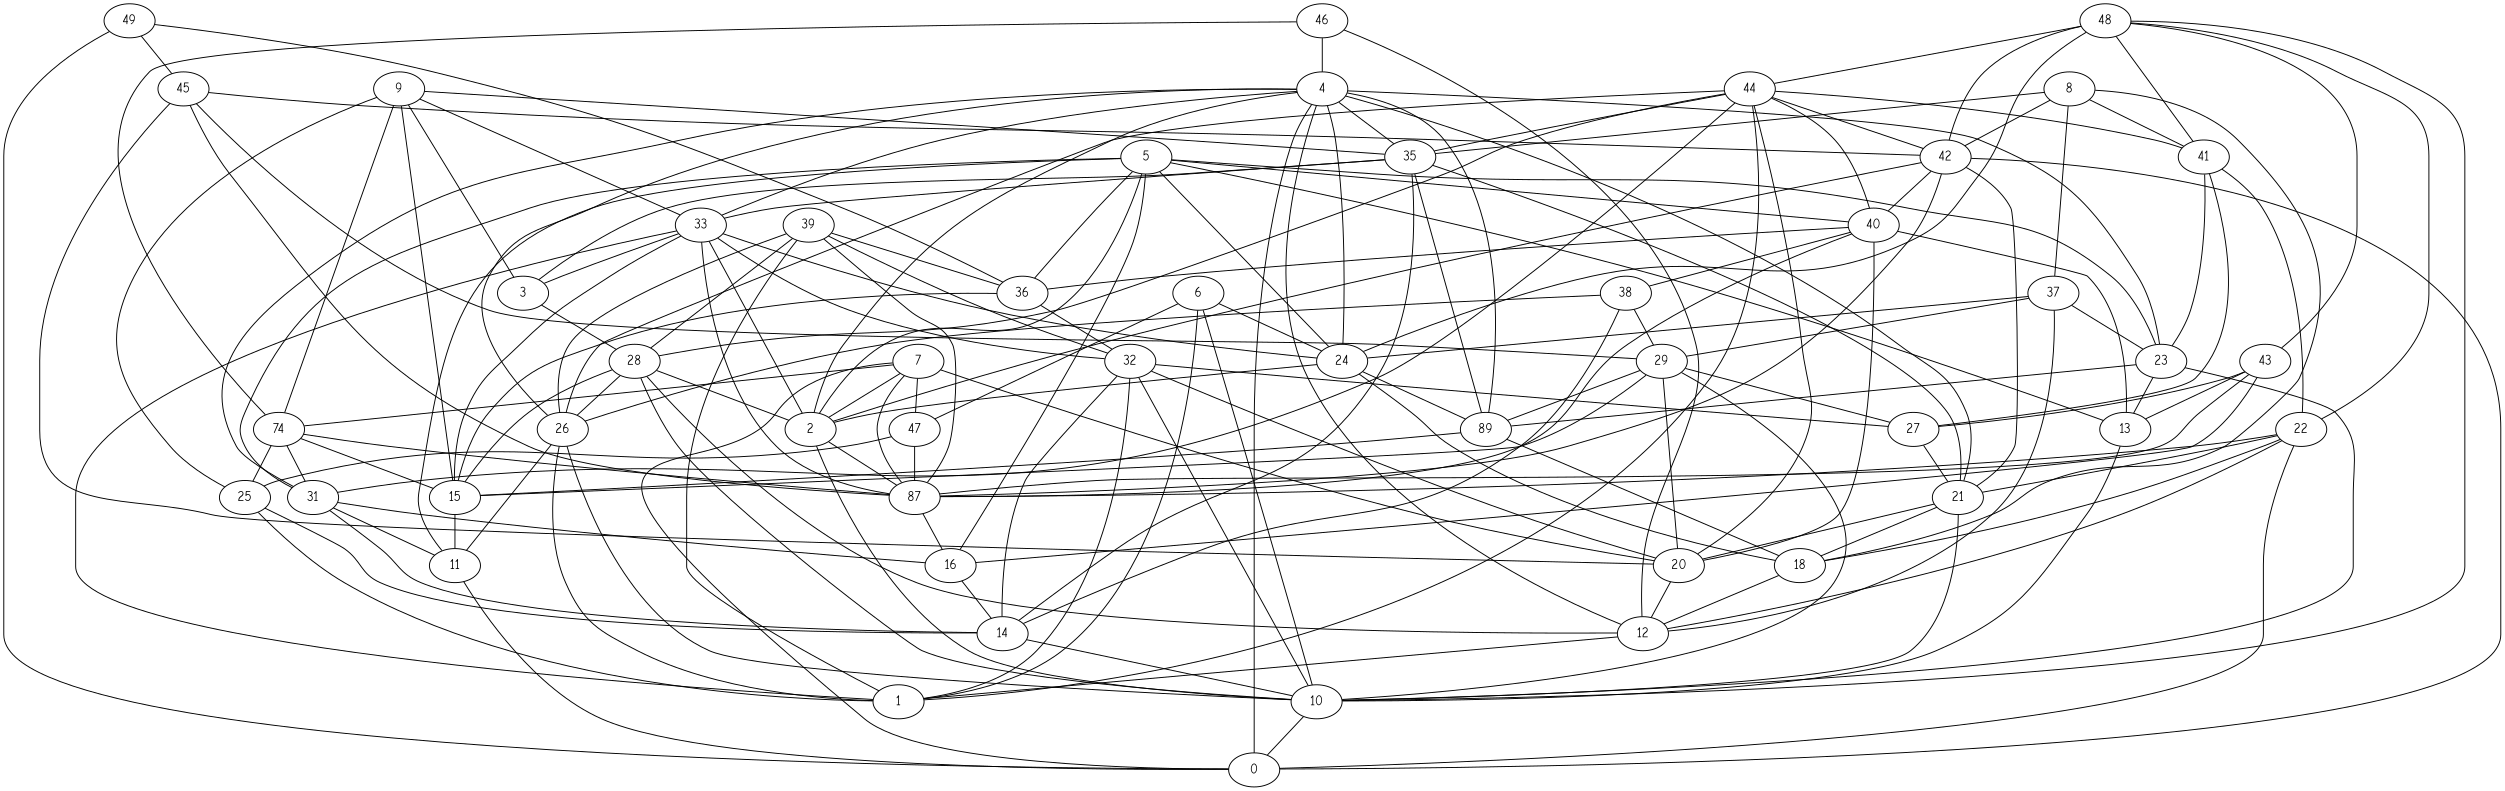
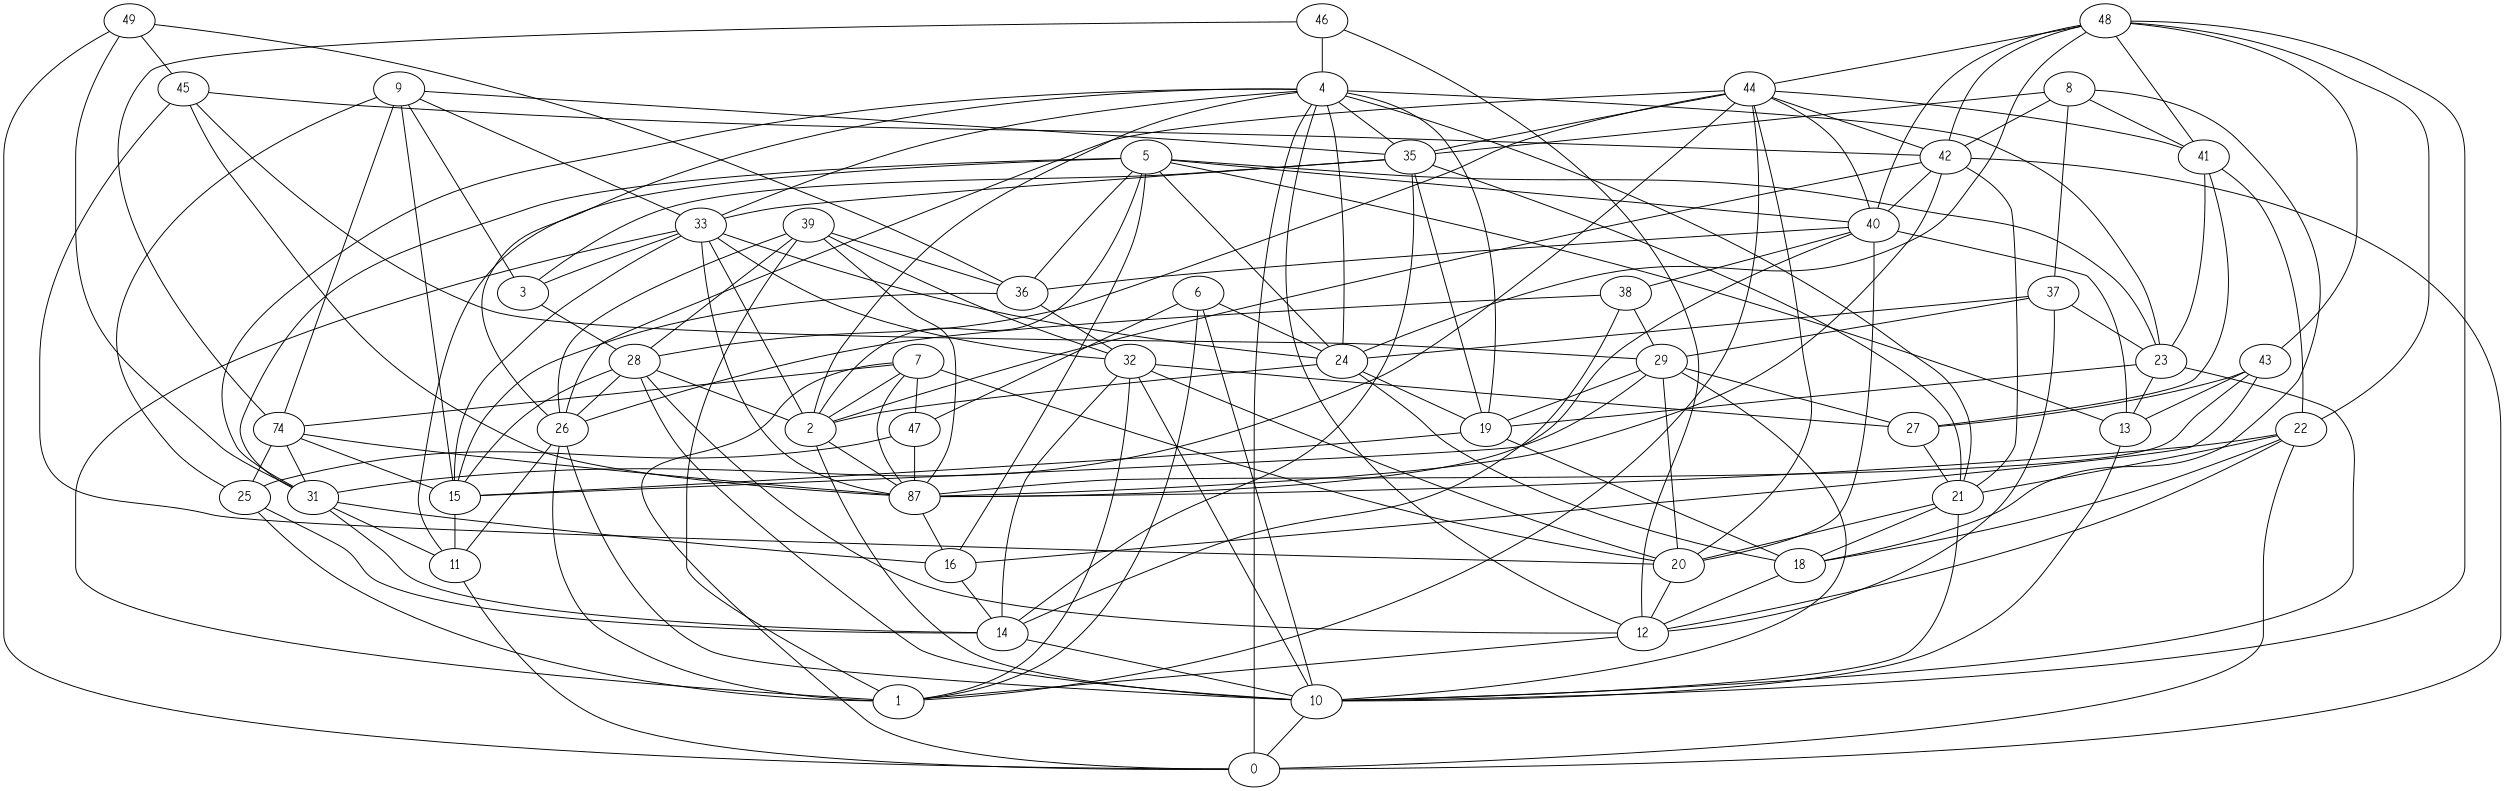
none -> (1947, 81)
none -> (89, 304)
(1486, 429) -> (1486, 429)
